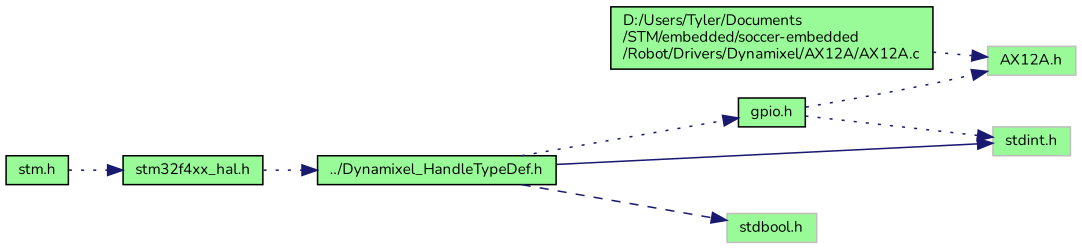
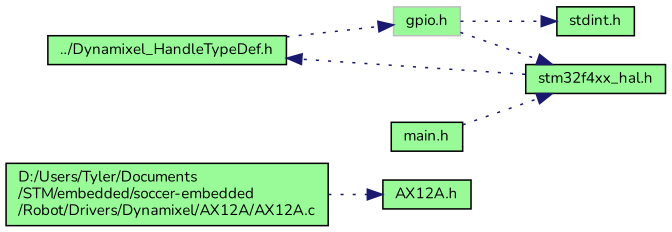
(1032, 61) -> (427, 194)
(889, 92) -> (499, 46)
(772, 112) -> (427, 21)
(1032, 141) -> (596, 21)
(767, 154) -> none
(37, 170) -> (427, 137)
(772, 228) -> none
